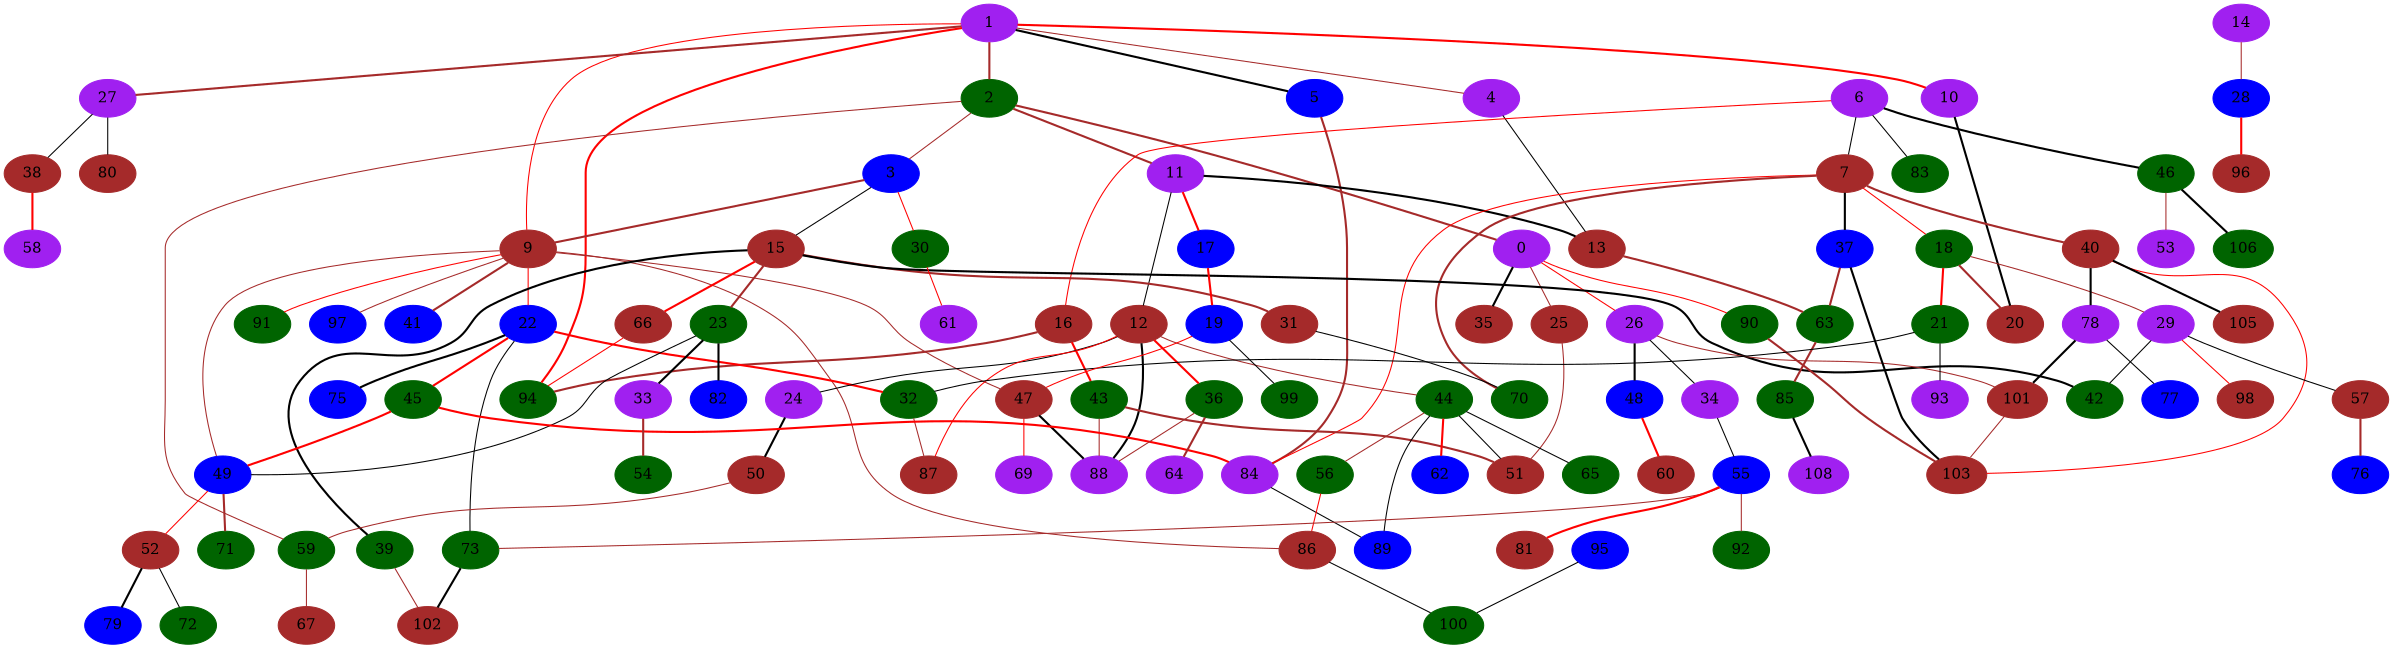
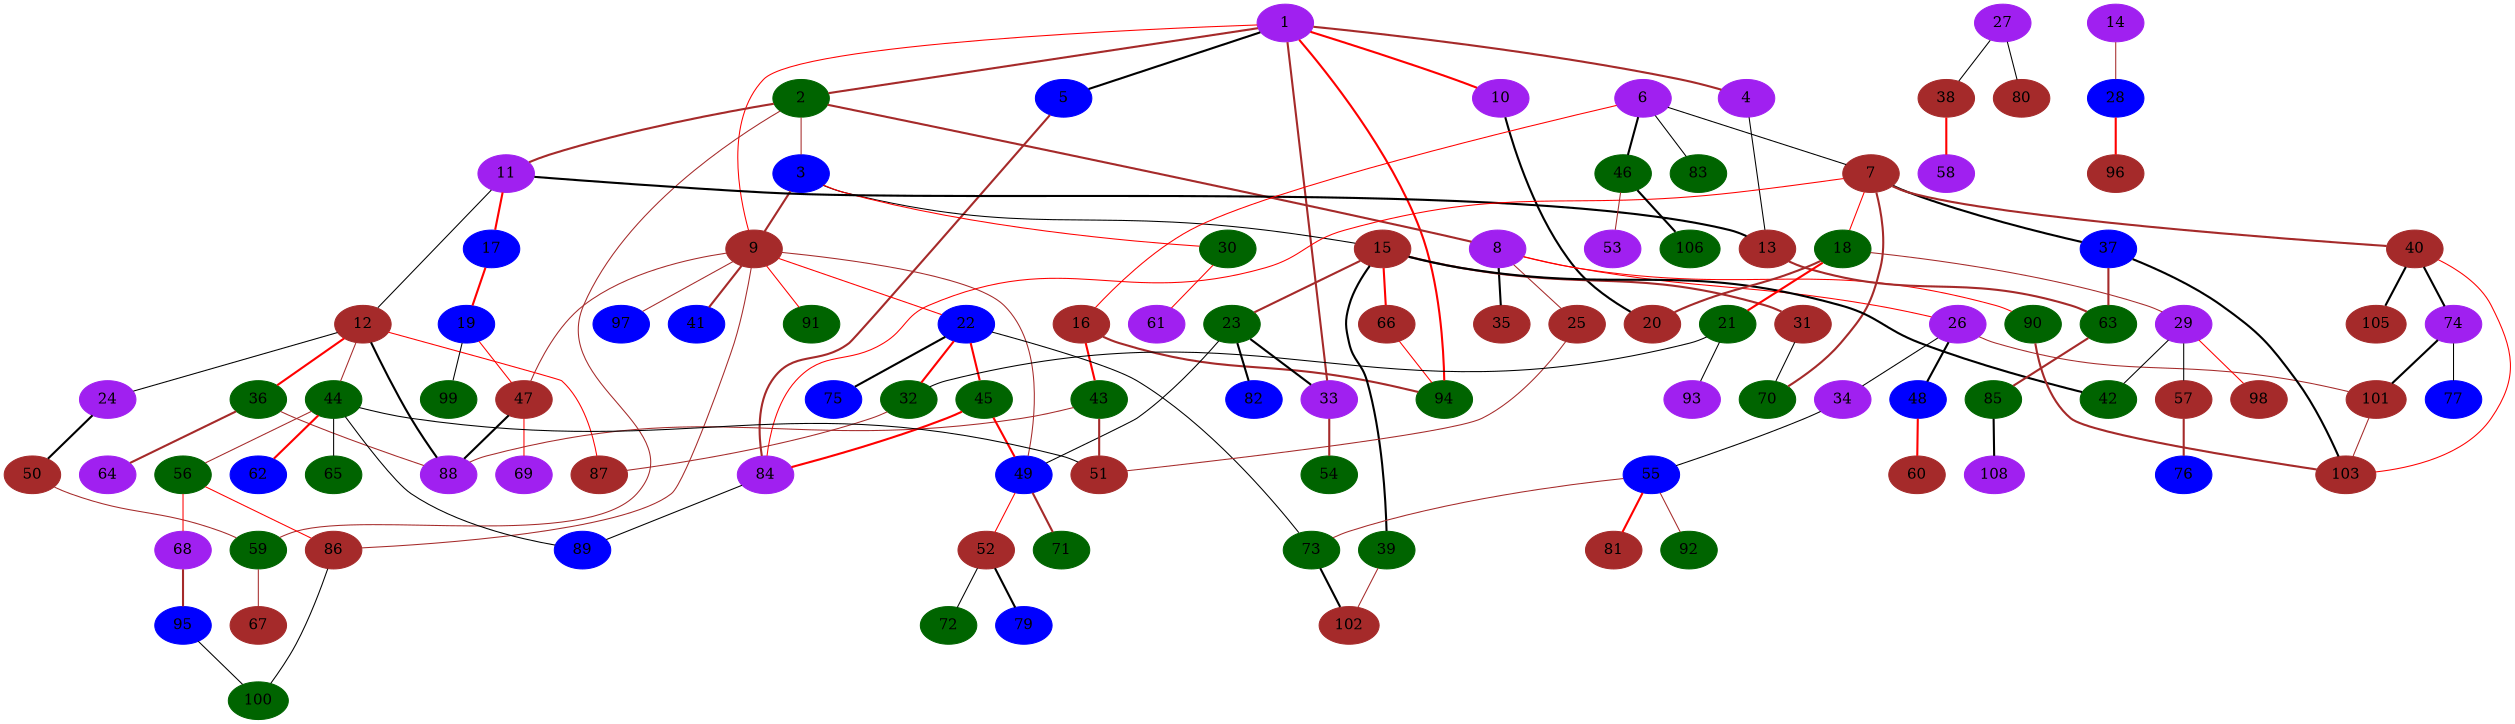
(549, 61) -> (1308, 220)
(1240, 61) -> (1518, 52)
(1522, 249) -> (1498, 249)
(2091, 324) -> (2454, 324)
none -> (183, 550)
